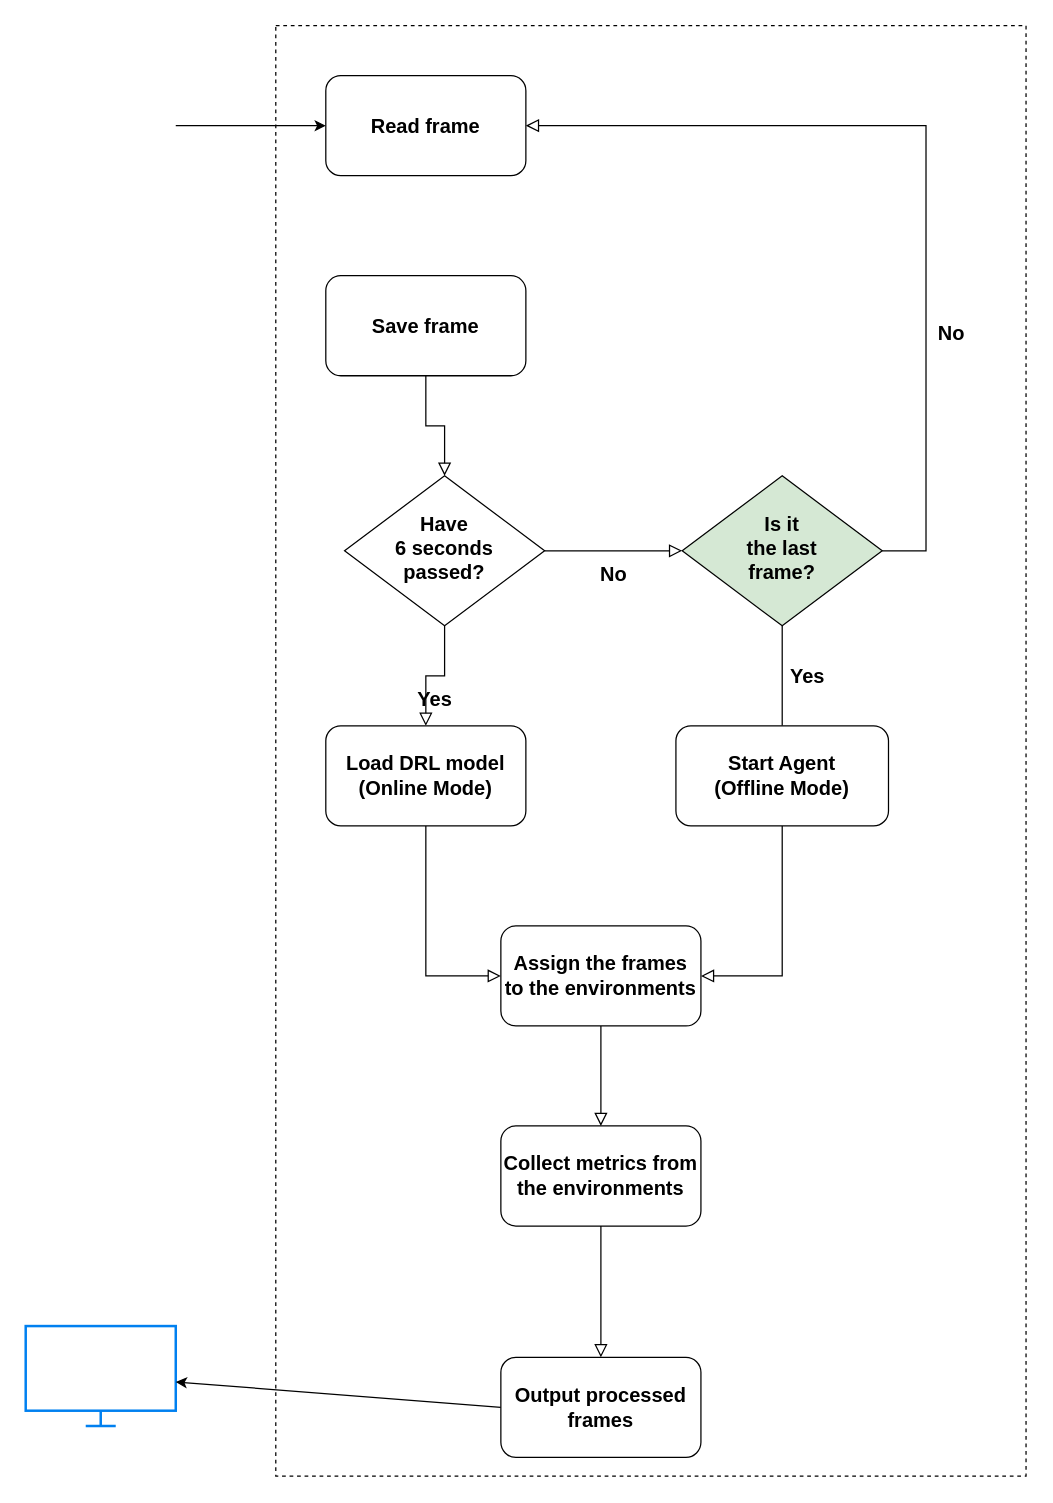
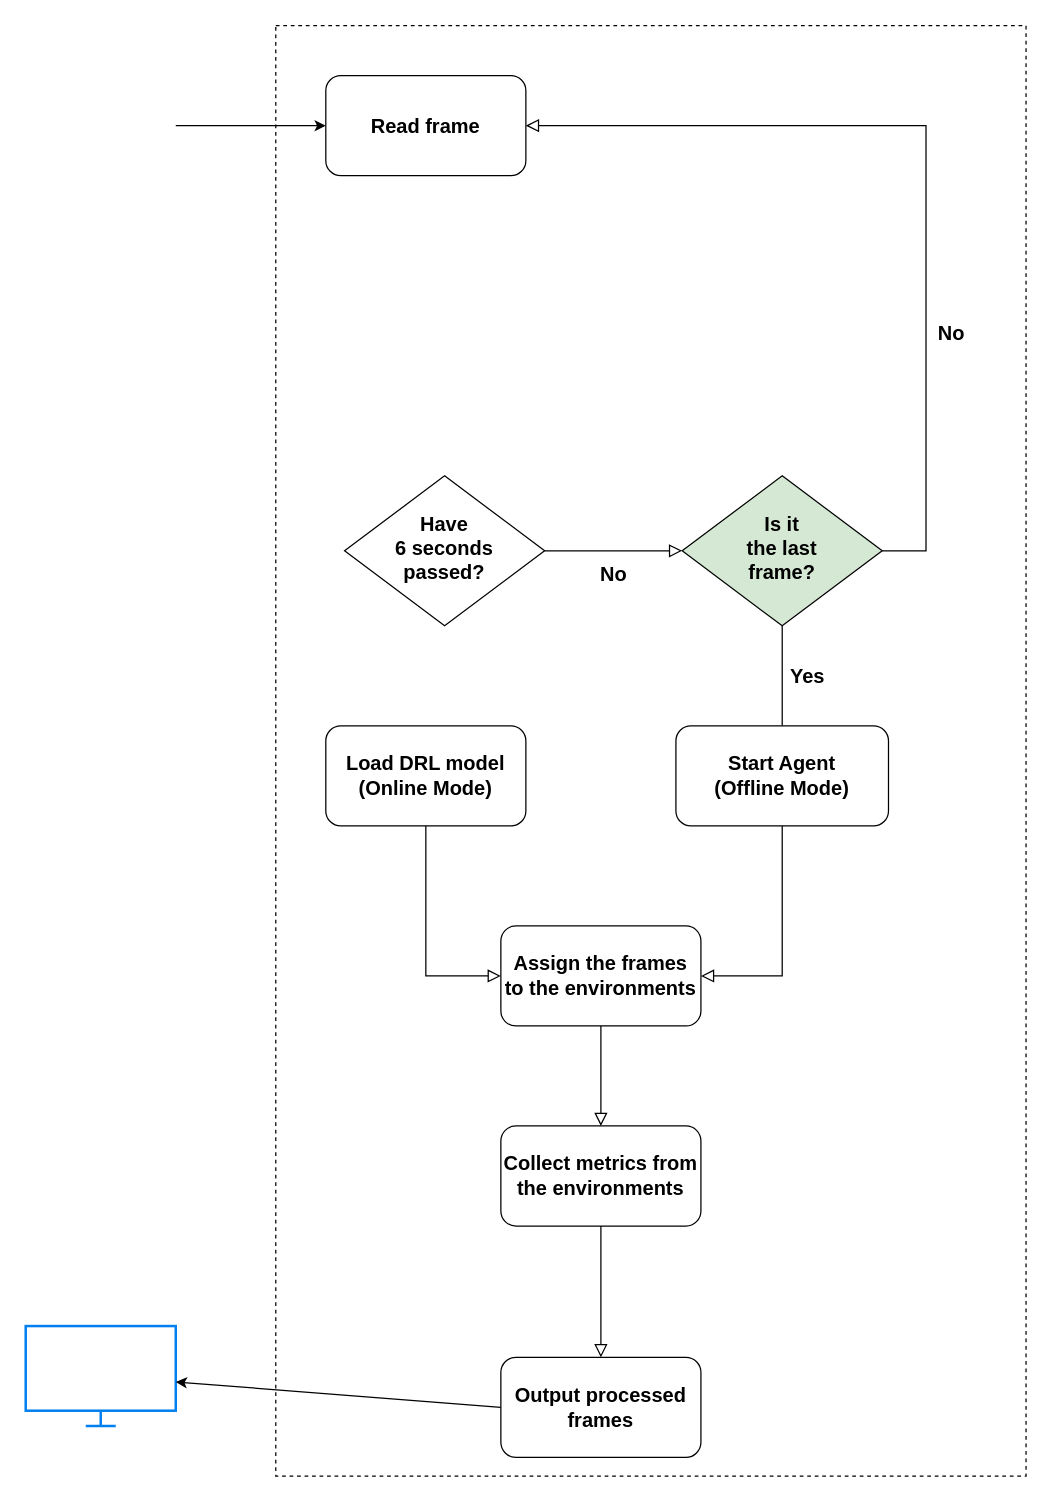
(426, 326) -> none
(428, 426) -> none
(442, 676) -> none
